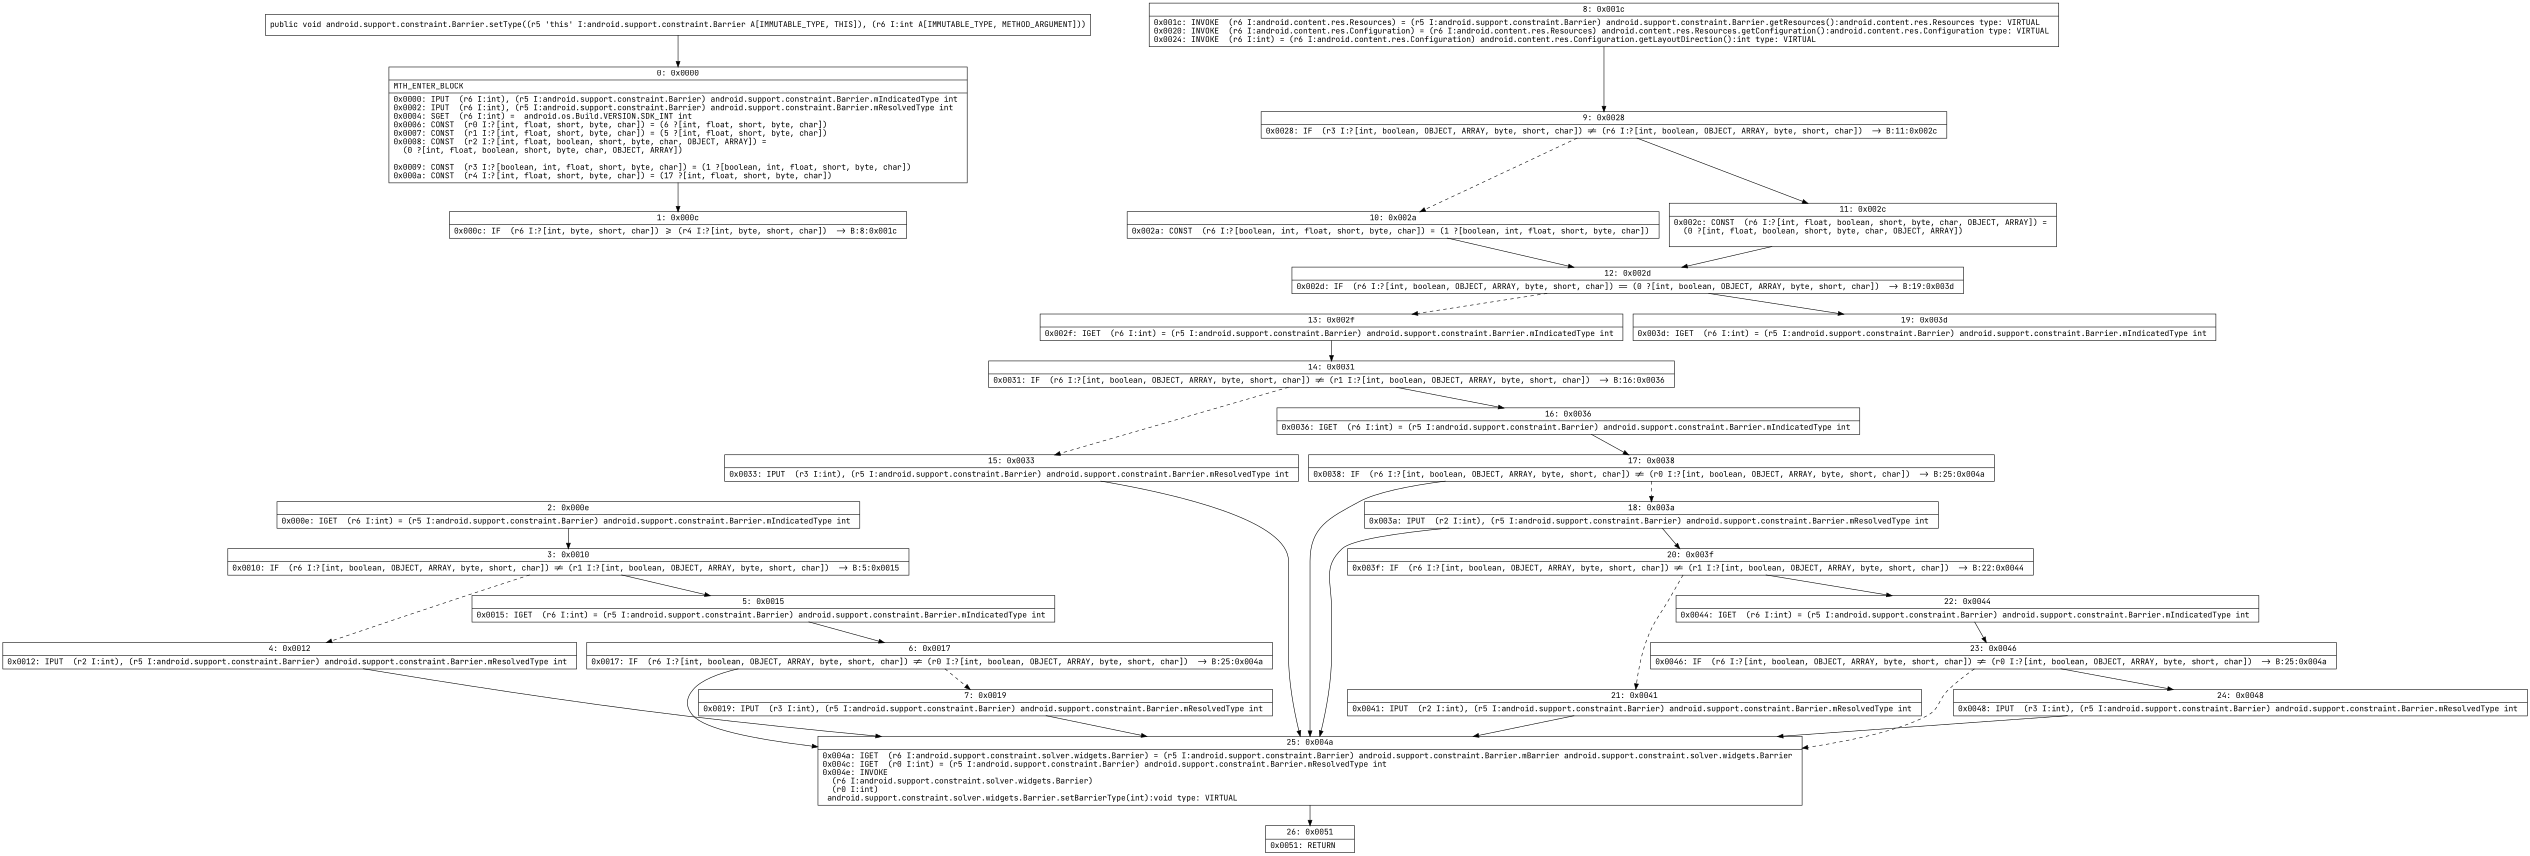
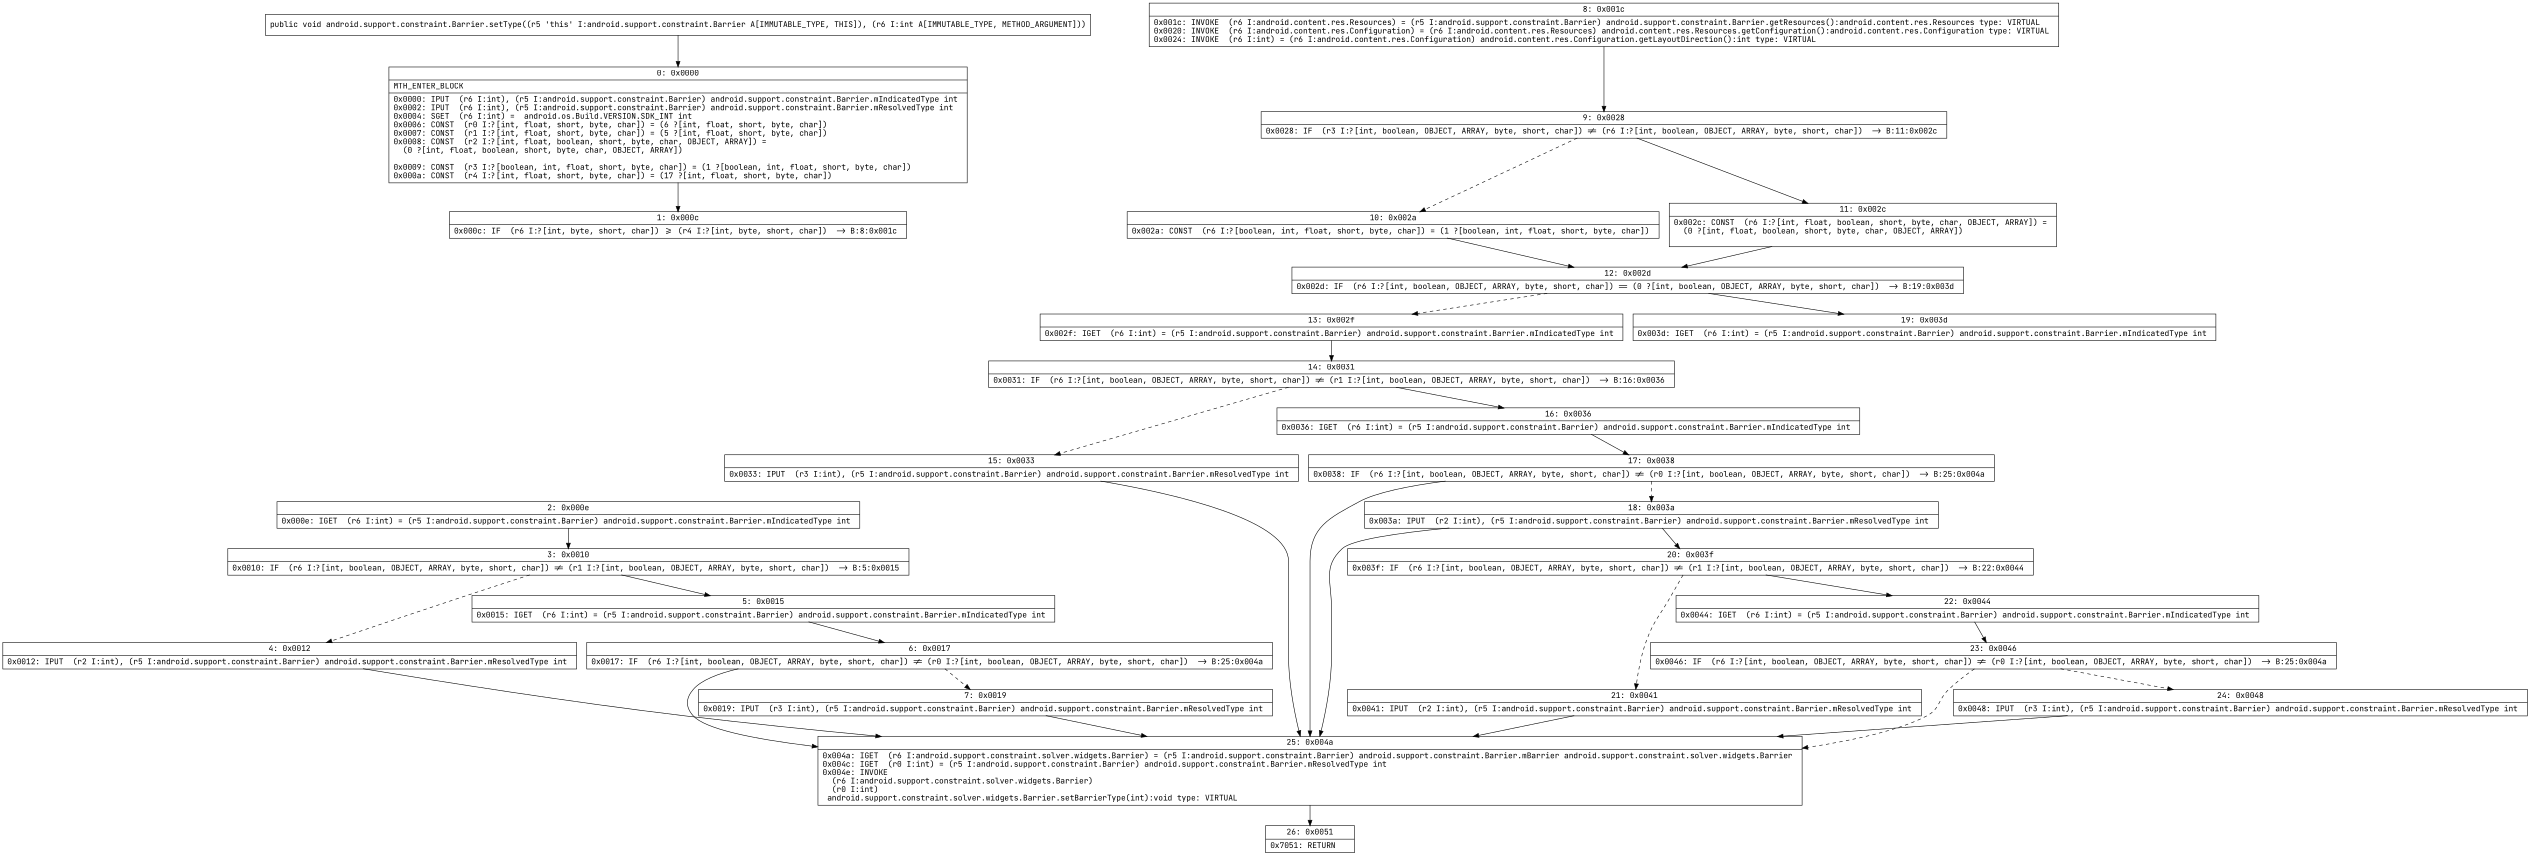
(2114, 679) -> (2114, 679)
(1310, 846) -> (1310, 846)
